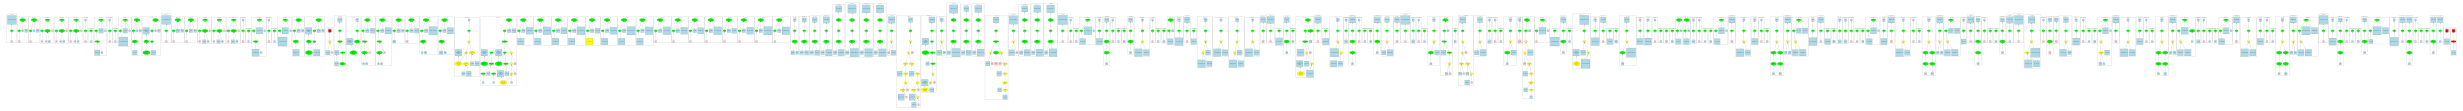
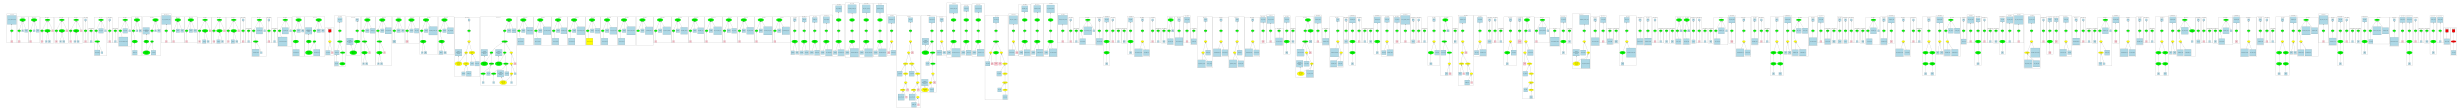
(640, 42) -> none
